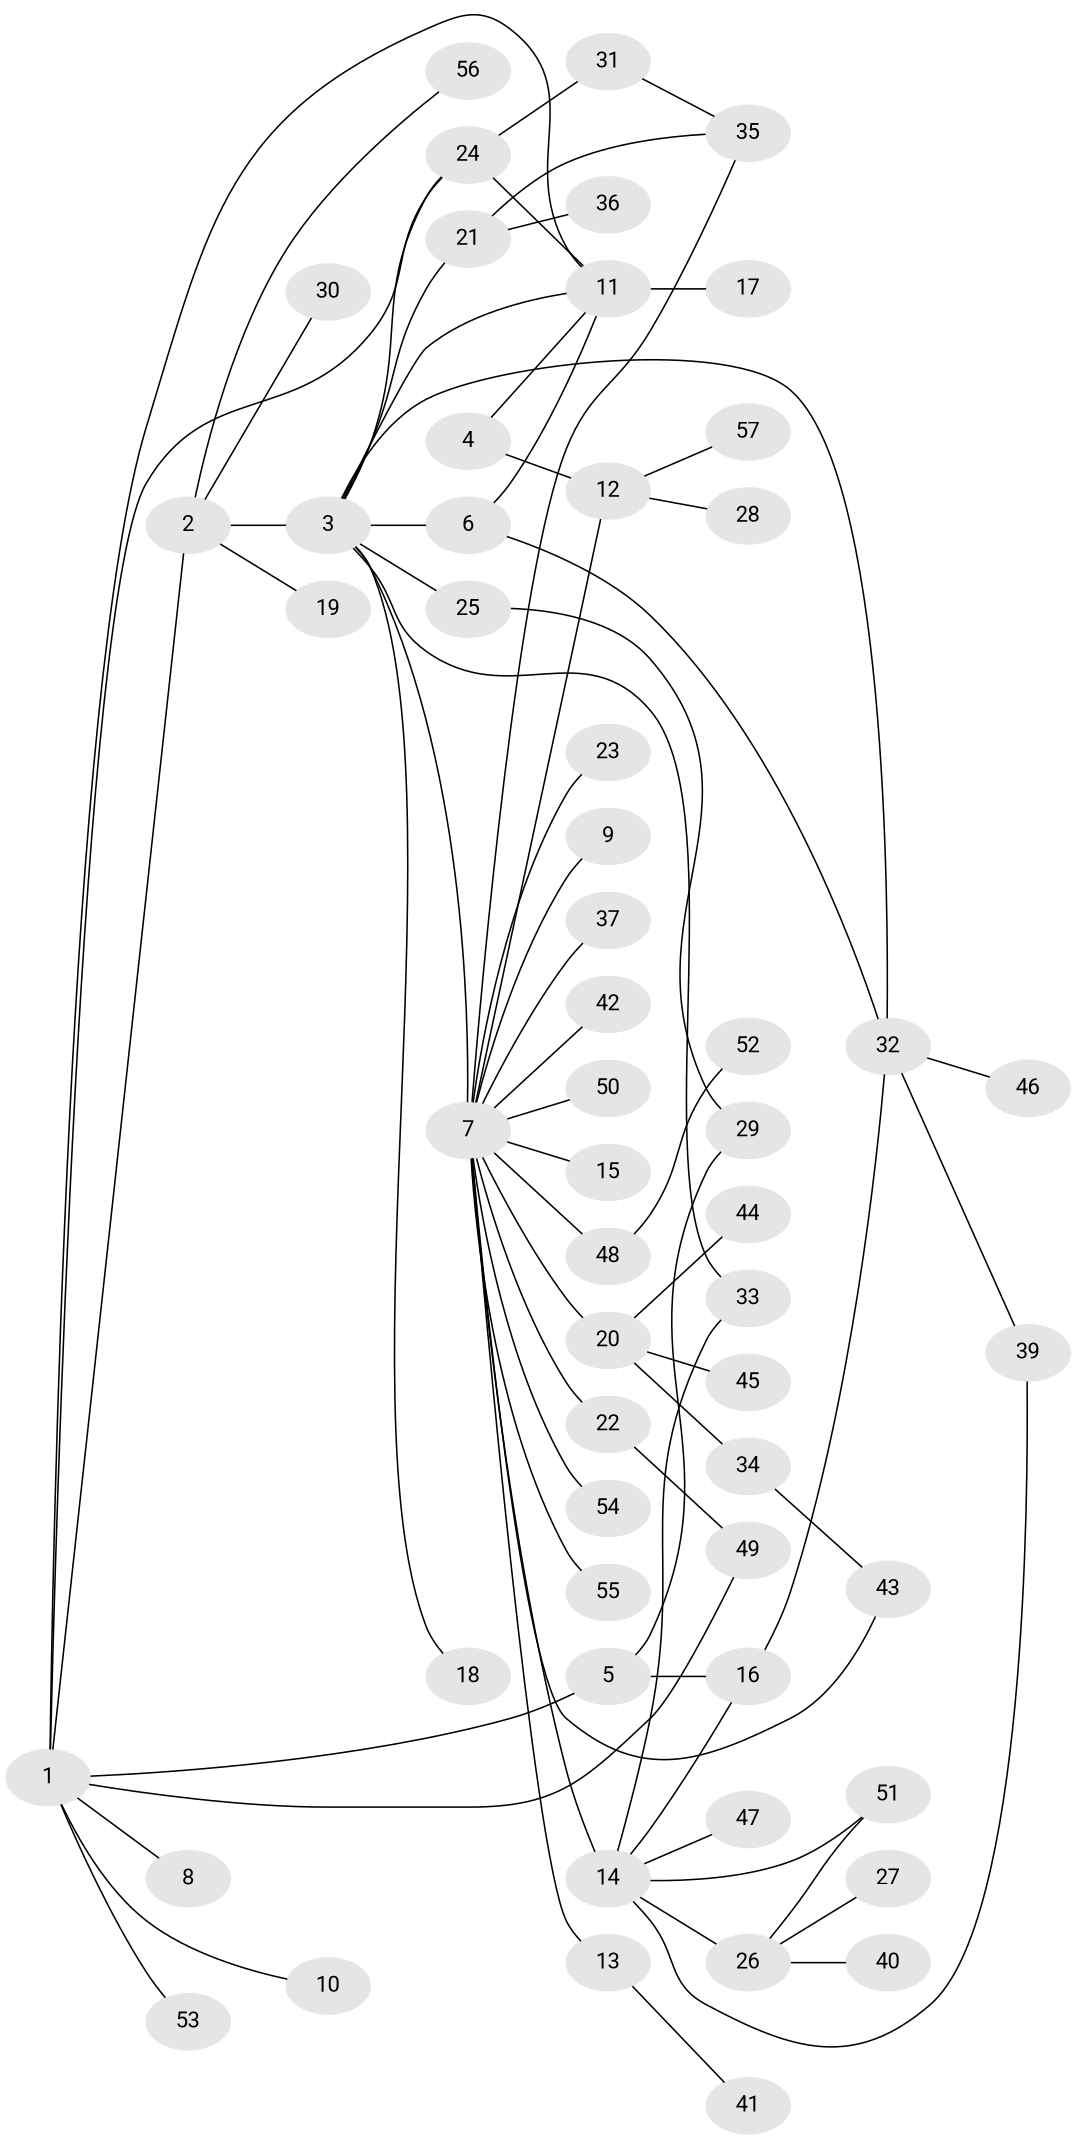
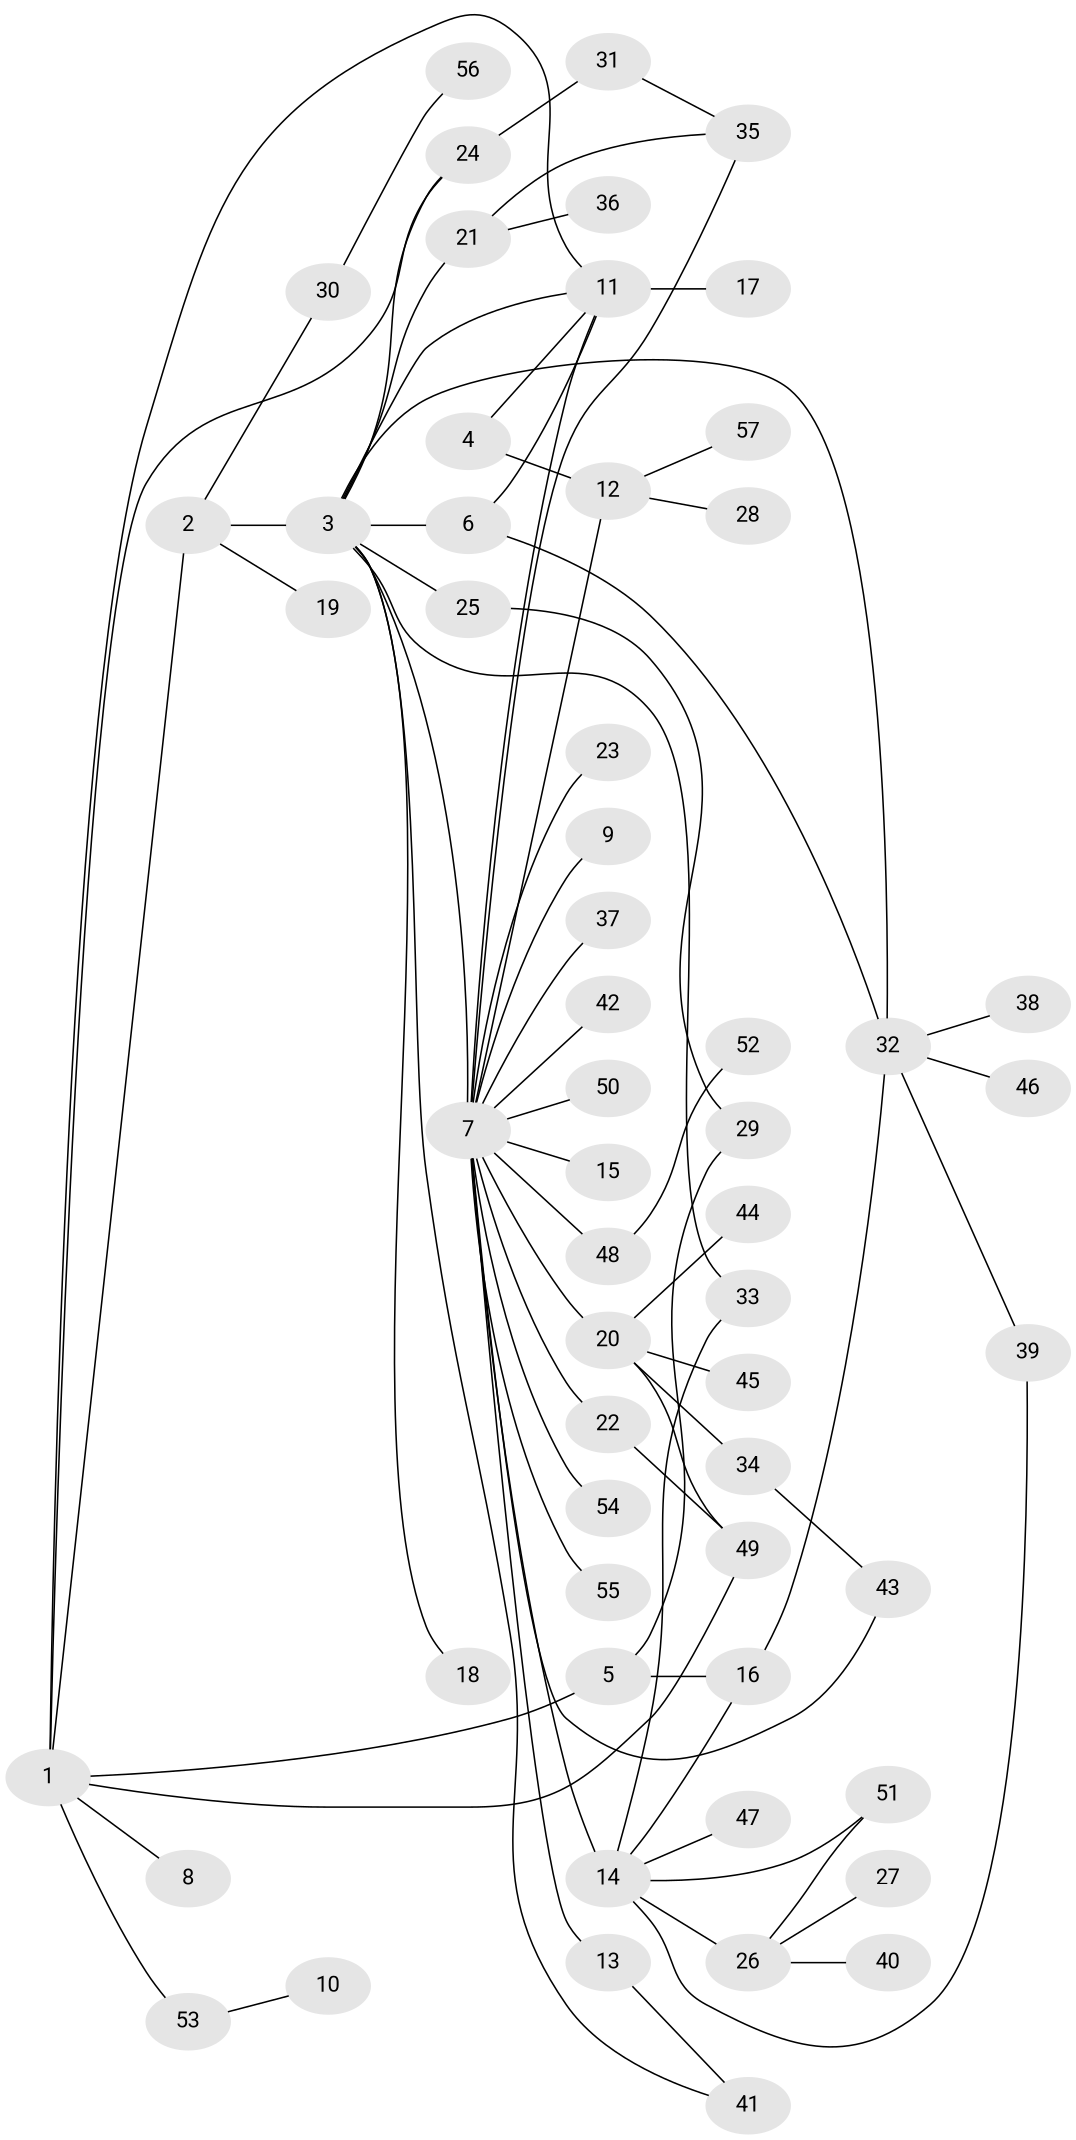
(529, 213) -> (509, 705)
(275, 269) -> (390, 177)
none -> (1028, 1004)
none -> (458, 1364)
none -> (667, 1414)
(150, 1923) -> (258, 2004)
